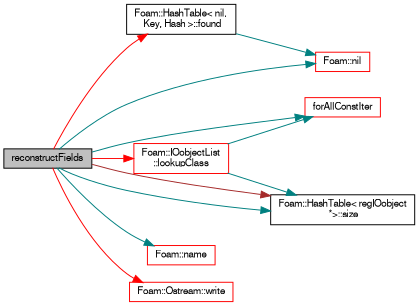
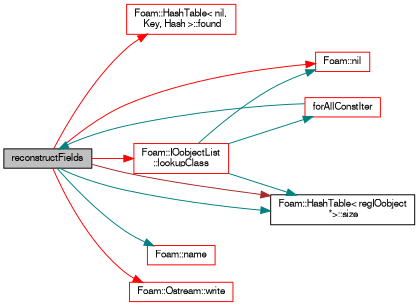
(181, 19) -> (181, 19)
(271, 43) -> (251, 101)
(175, 88) -> (175, 88)
(193, 131) -> (184, 115)
